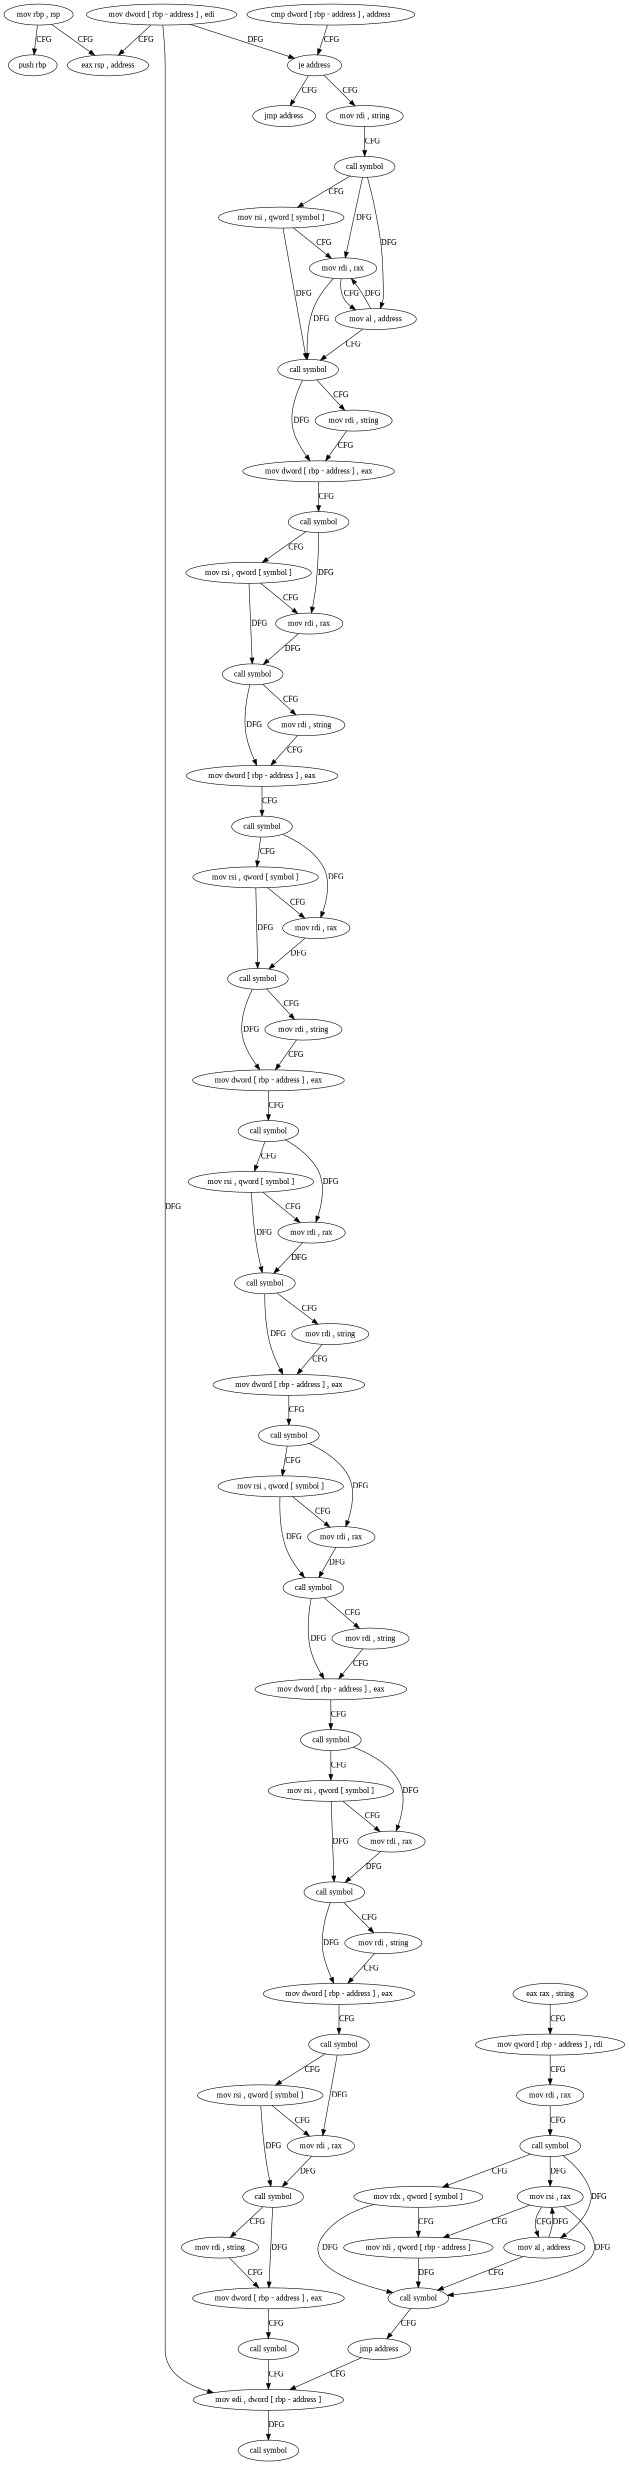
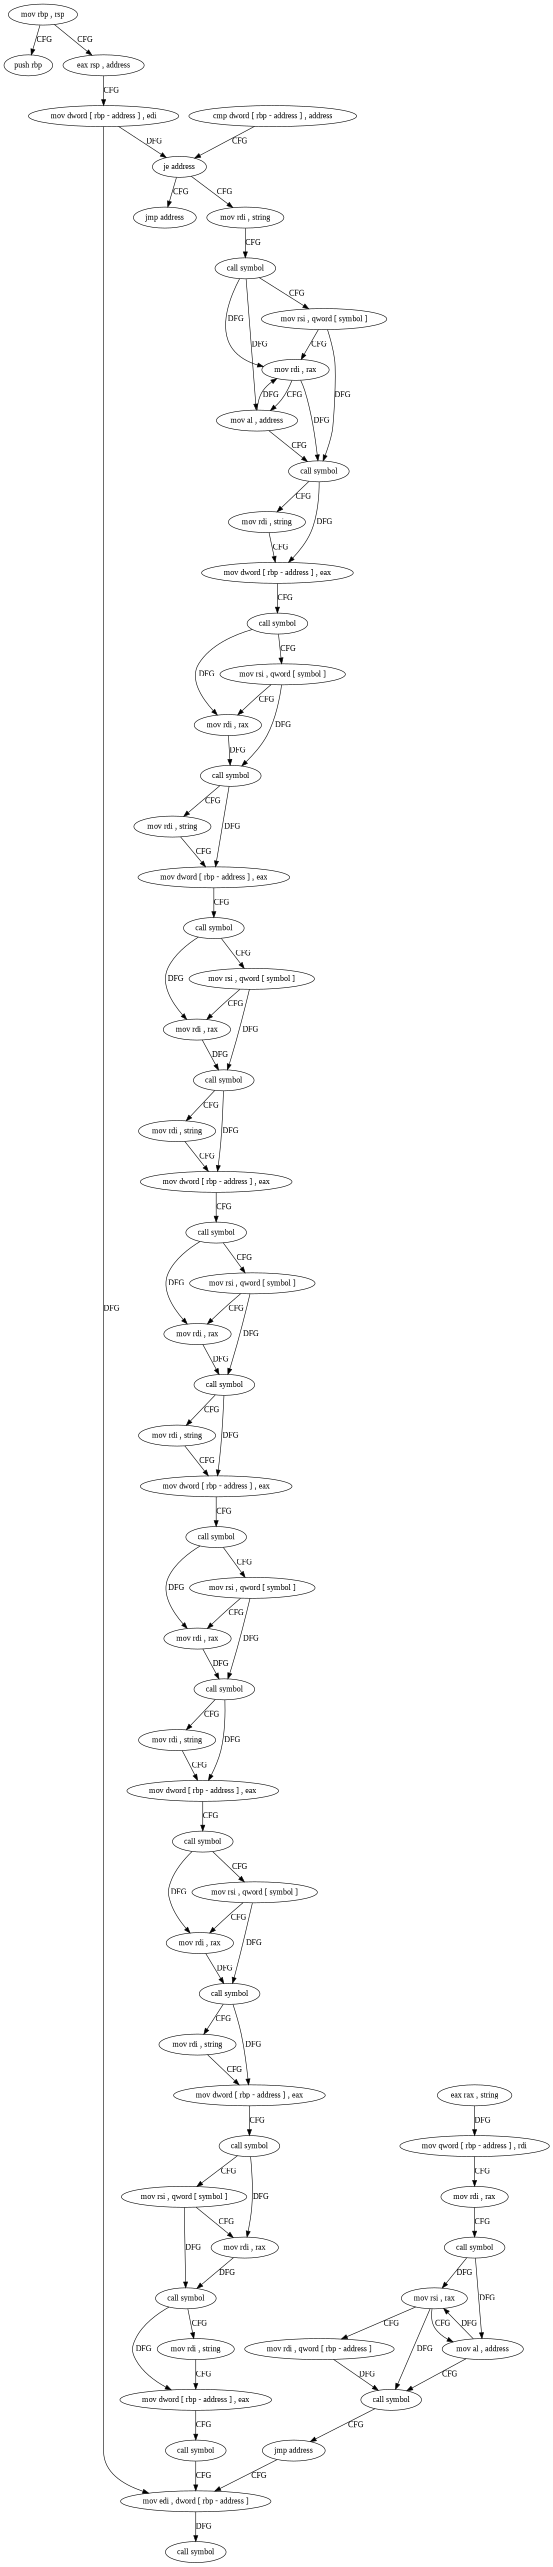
(137, 38) -> (104, 88)
(558, 2019) -> (483, 2121)
(418, 2197) -> none
